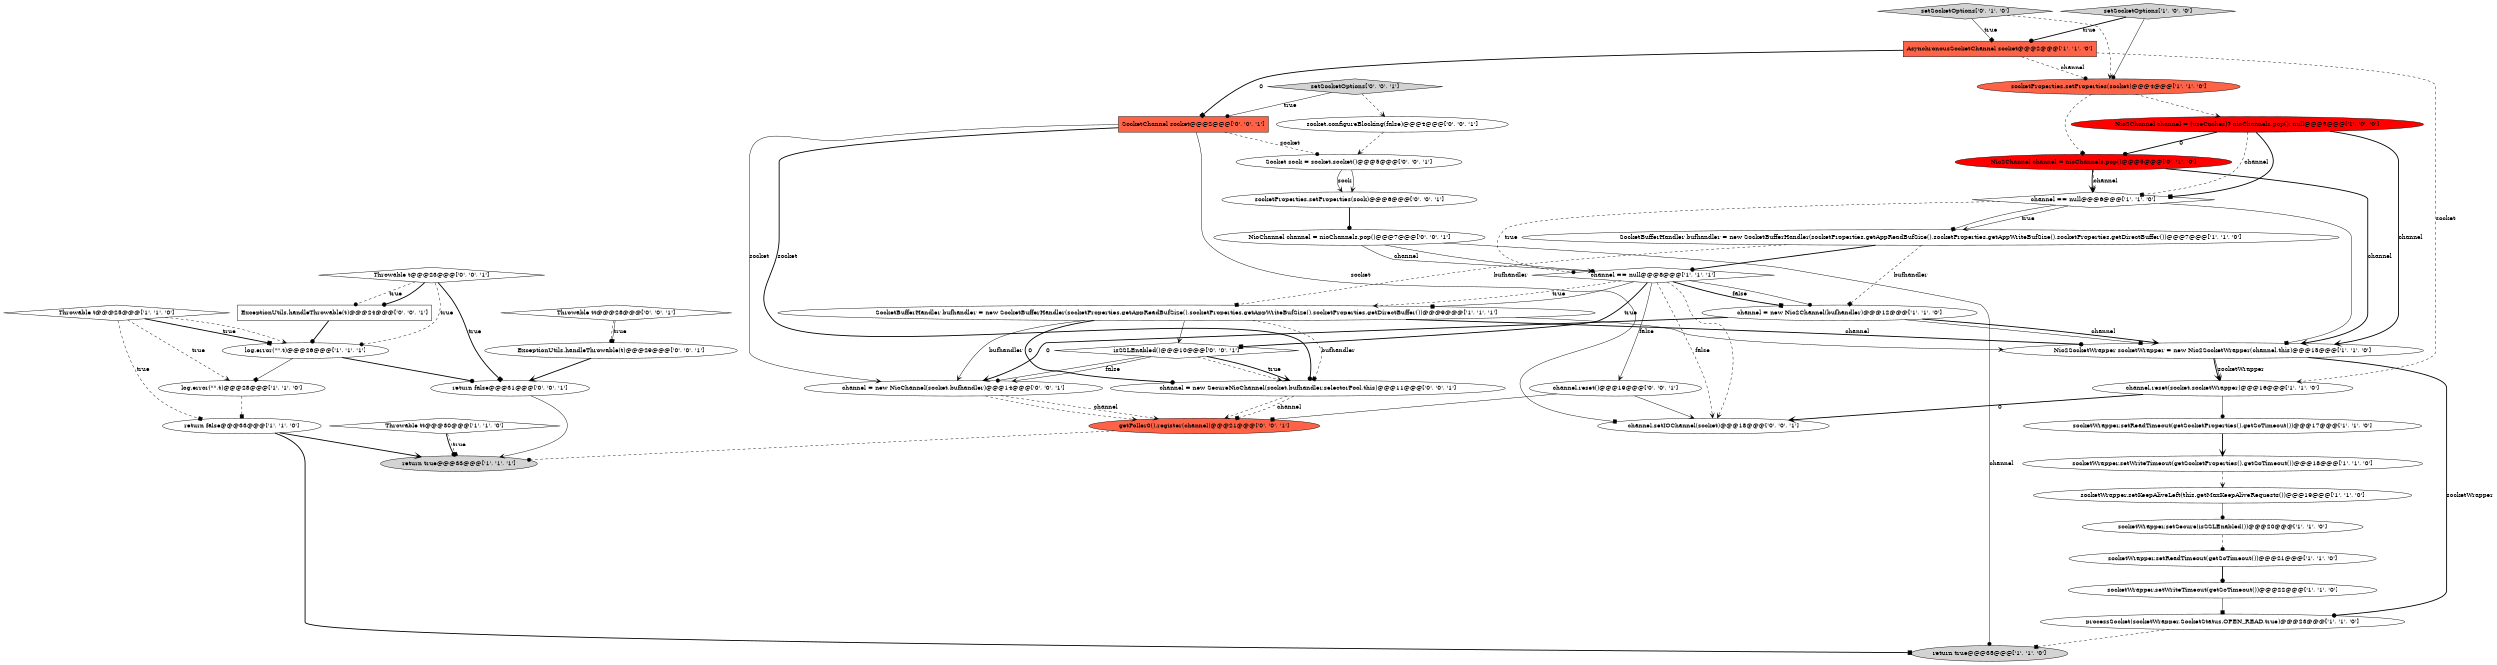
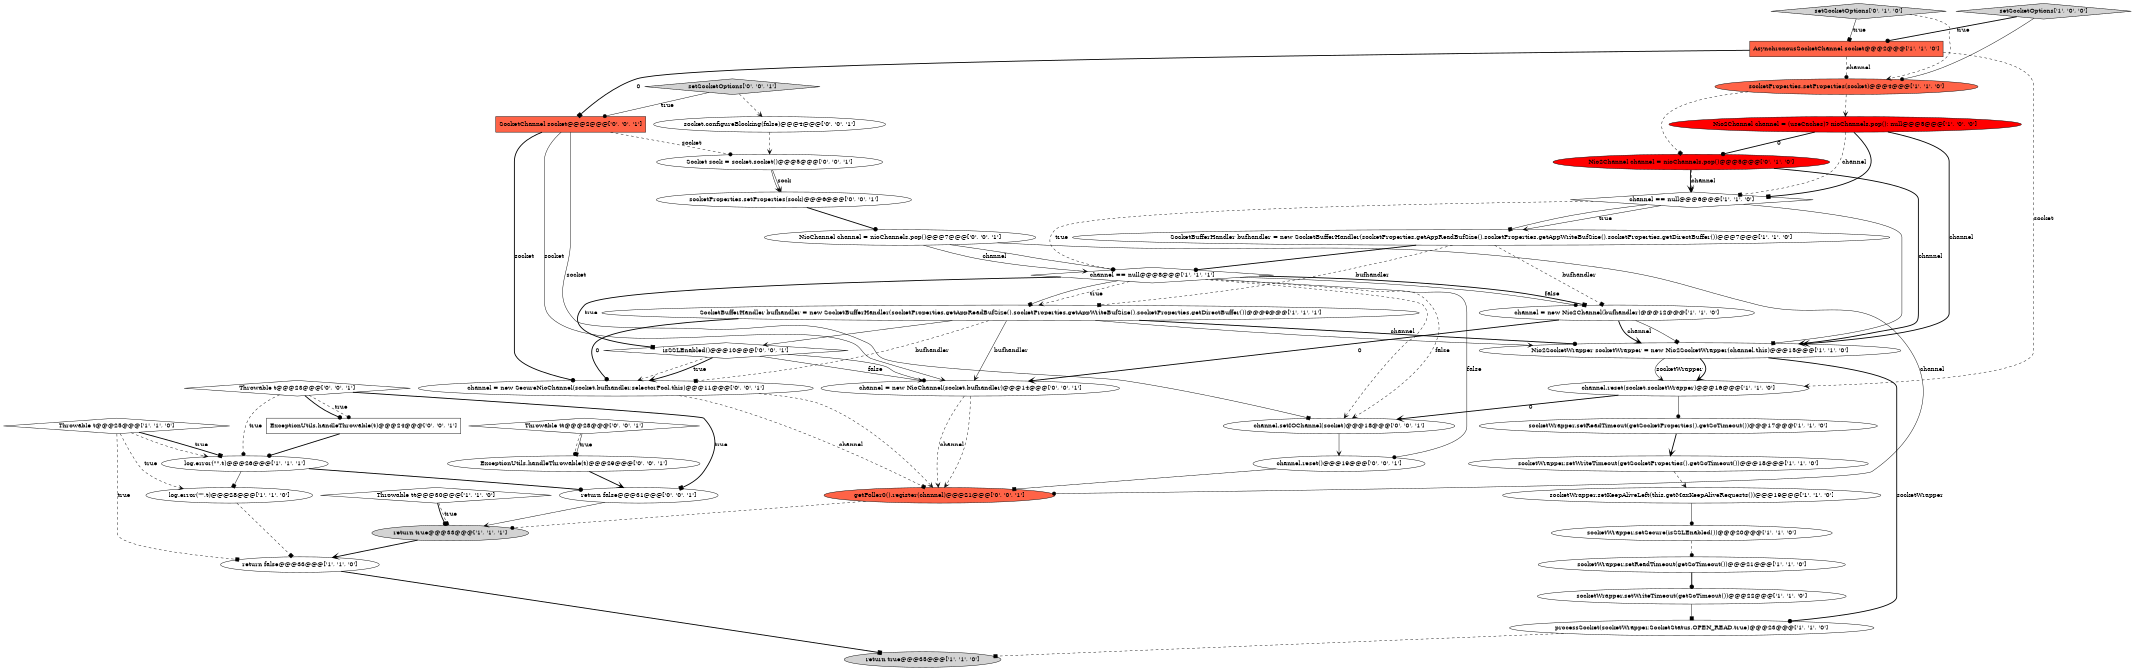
(1882, 285) -> (1916, 362)
(1639, 331) -> (1442, 292)
(1662, 406) -> (1339, 443)
(348, 444) -> (377, 548)
